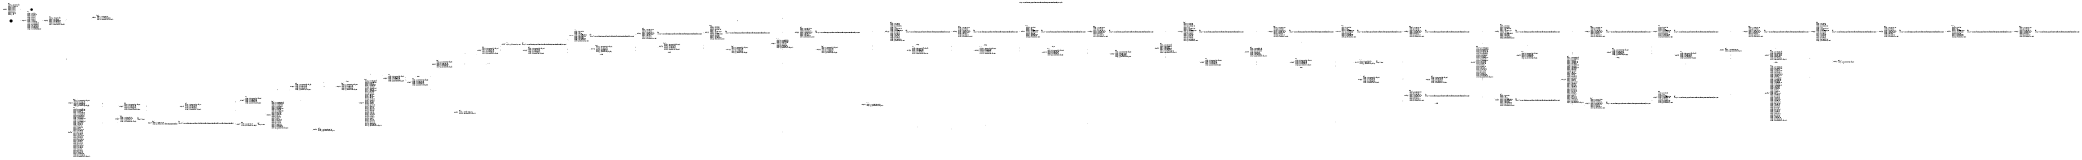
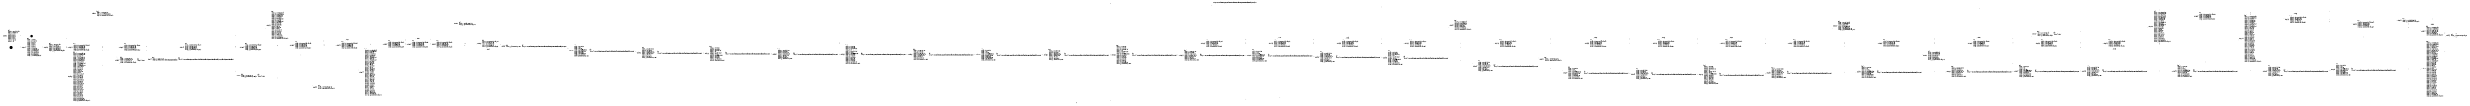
none -> (2047, 71)
